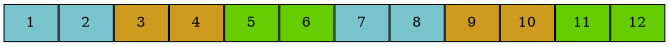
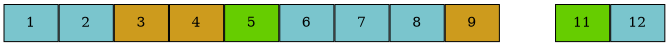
(307, 23) -> (307, 23)
(527, 23) -> none
(638, 23) -> (638, 23)
